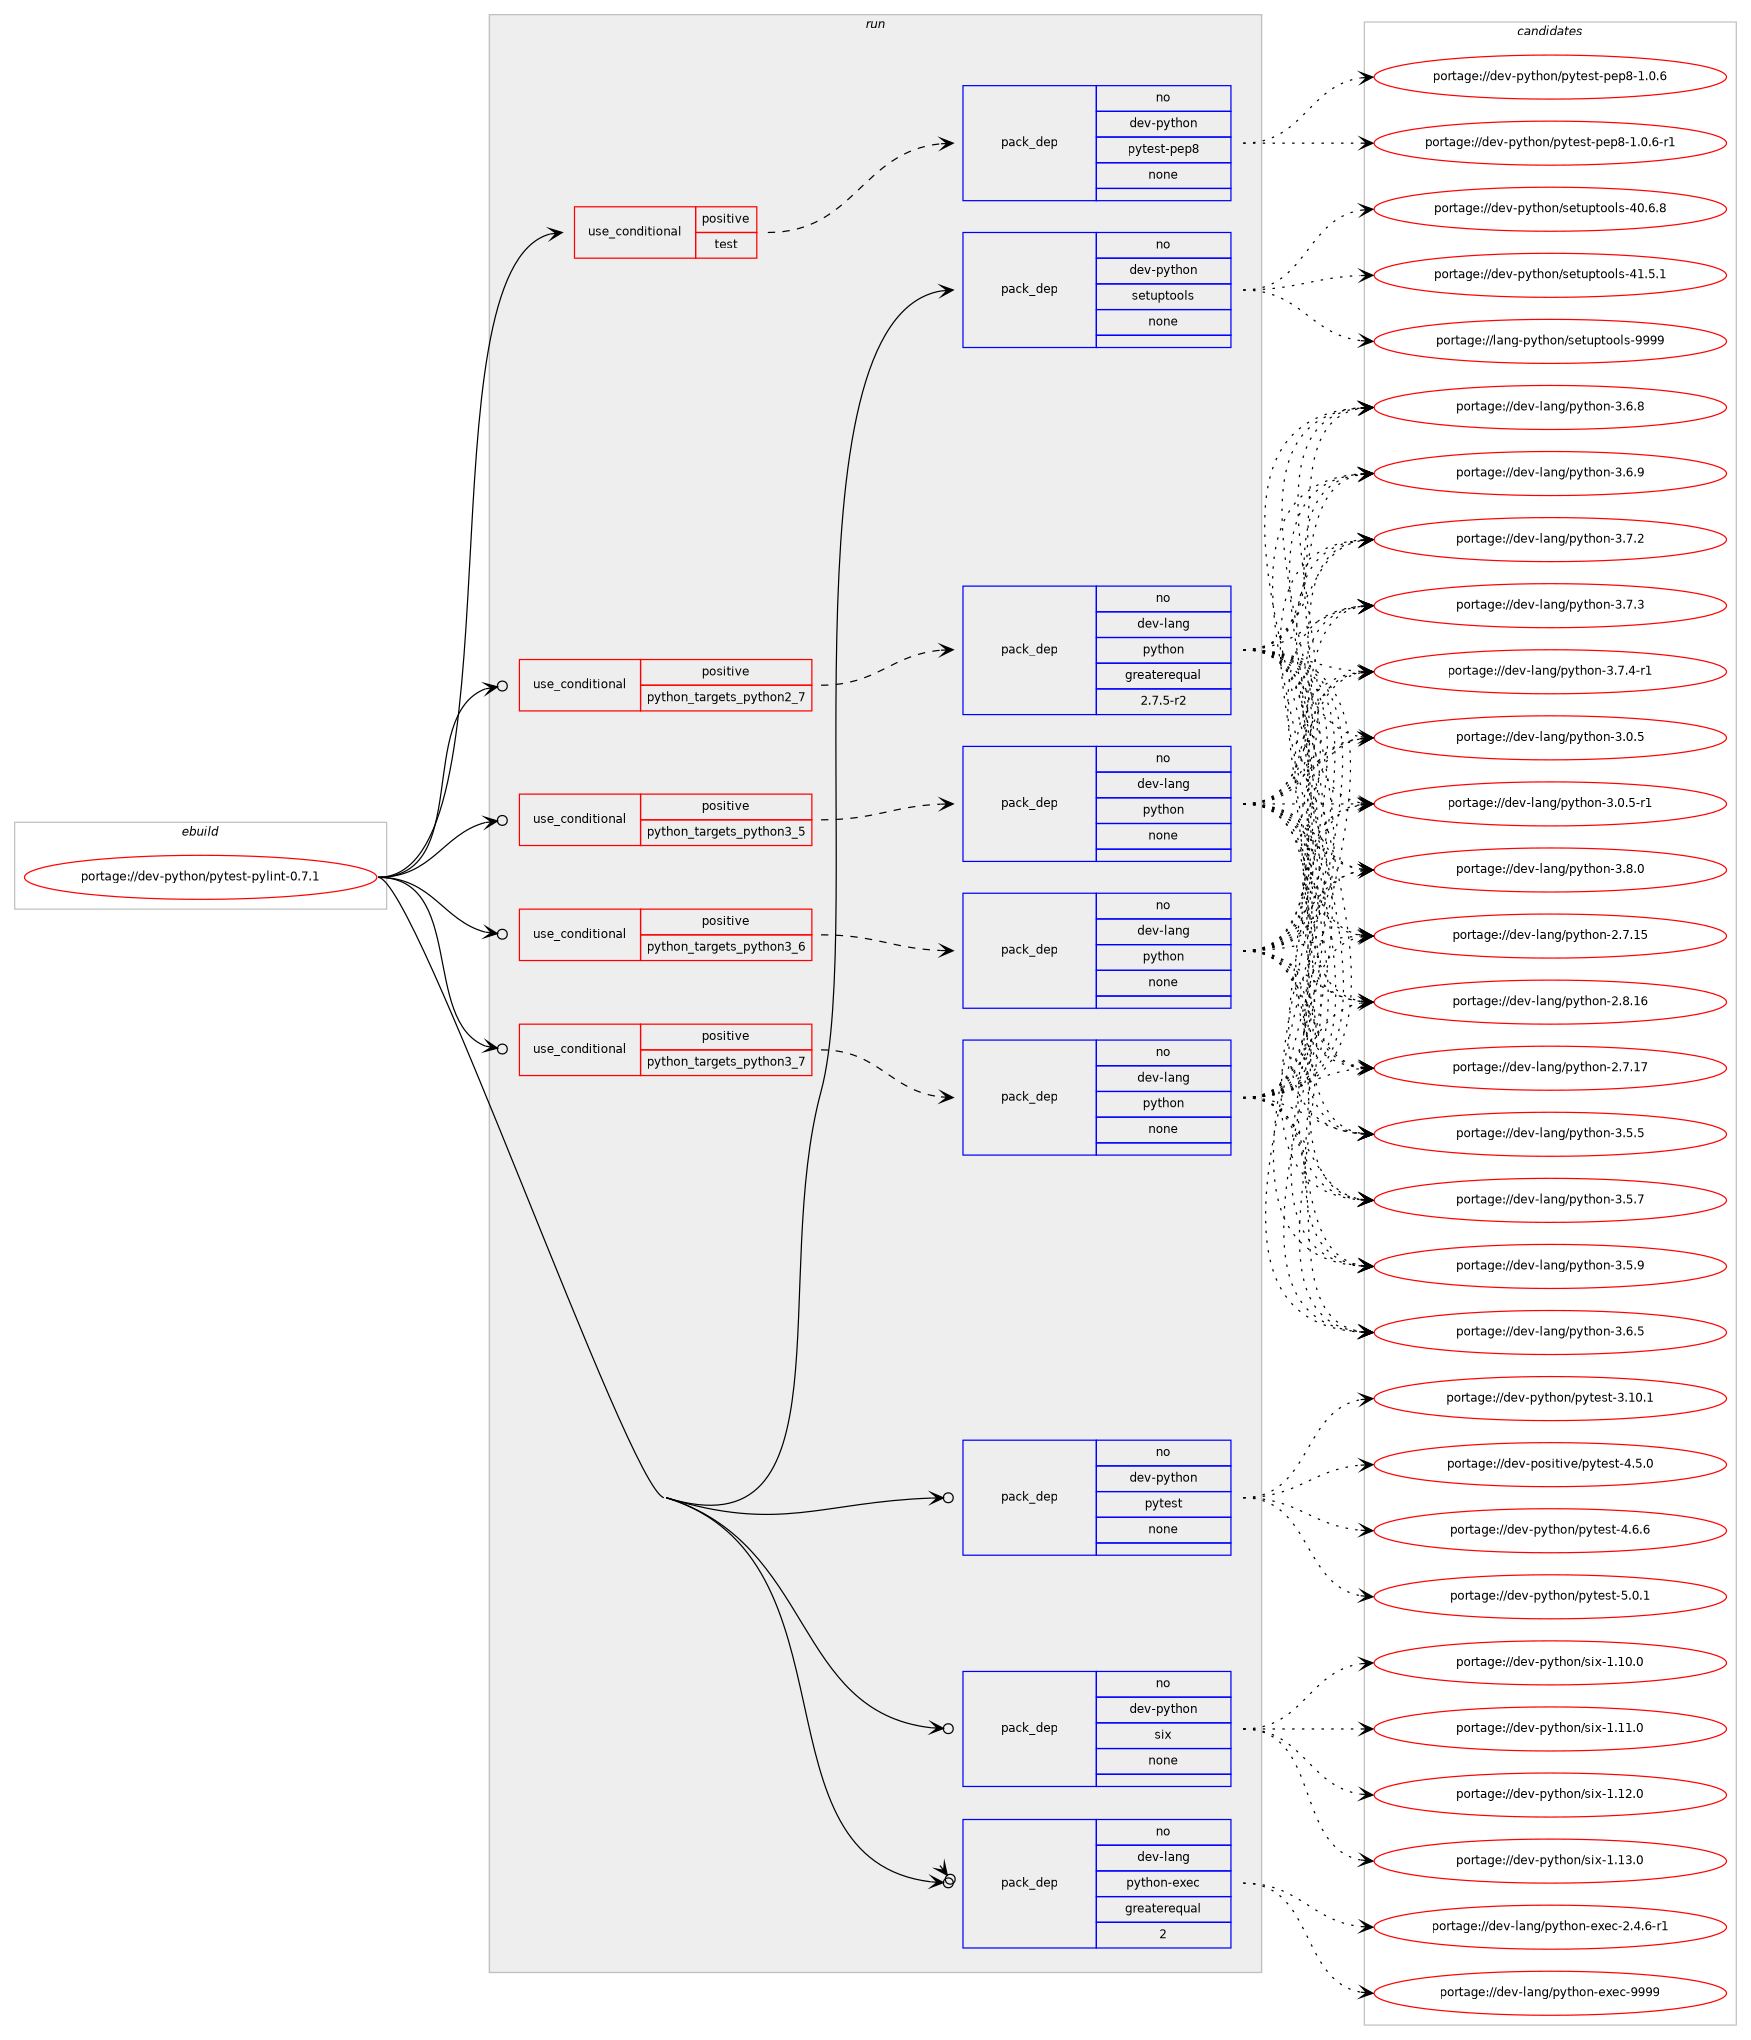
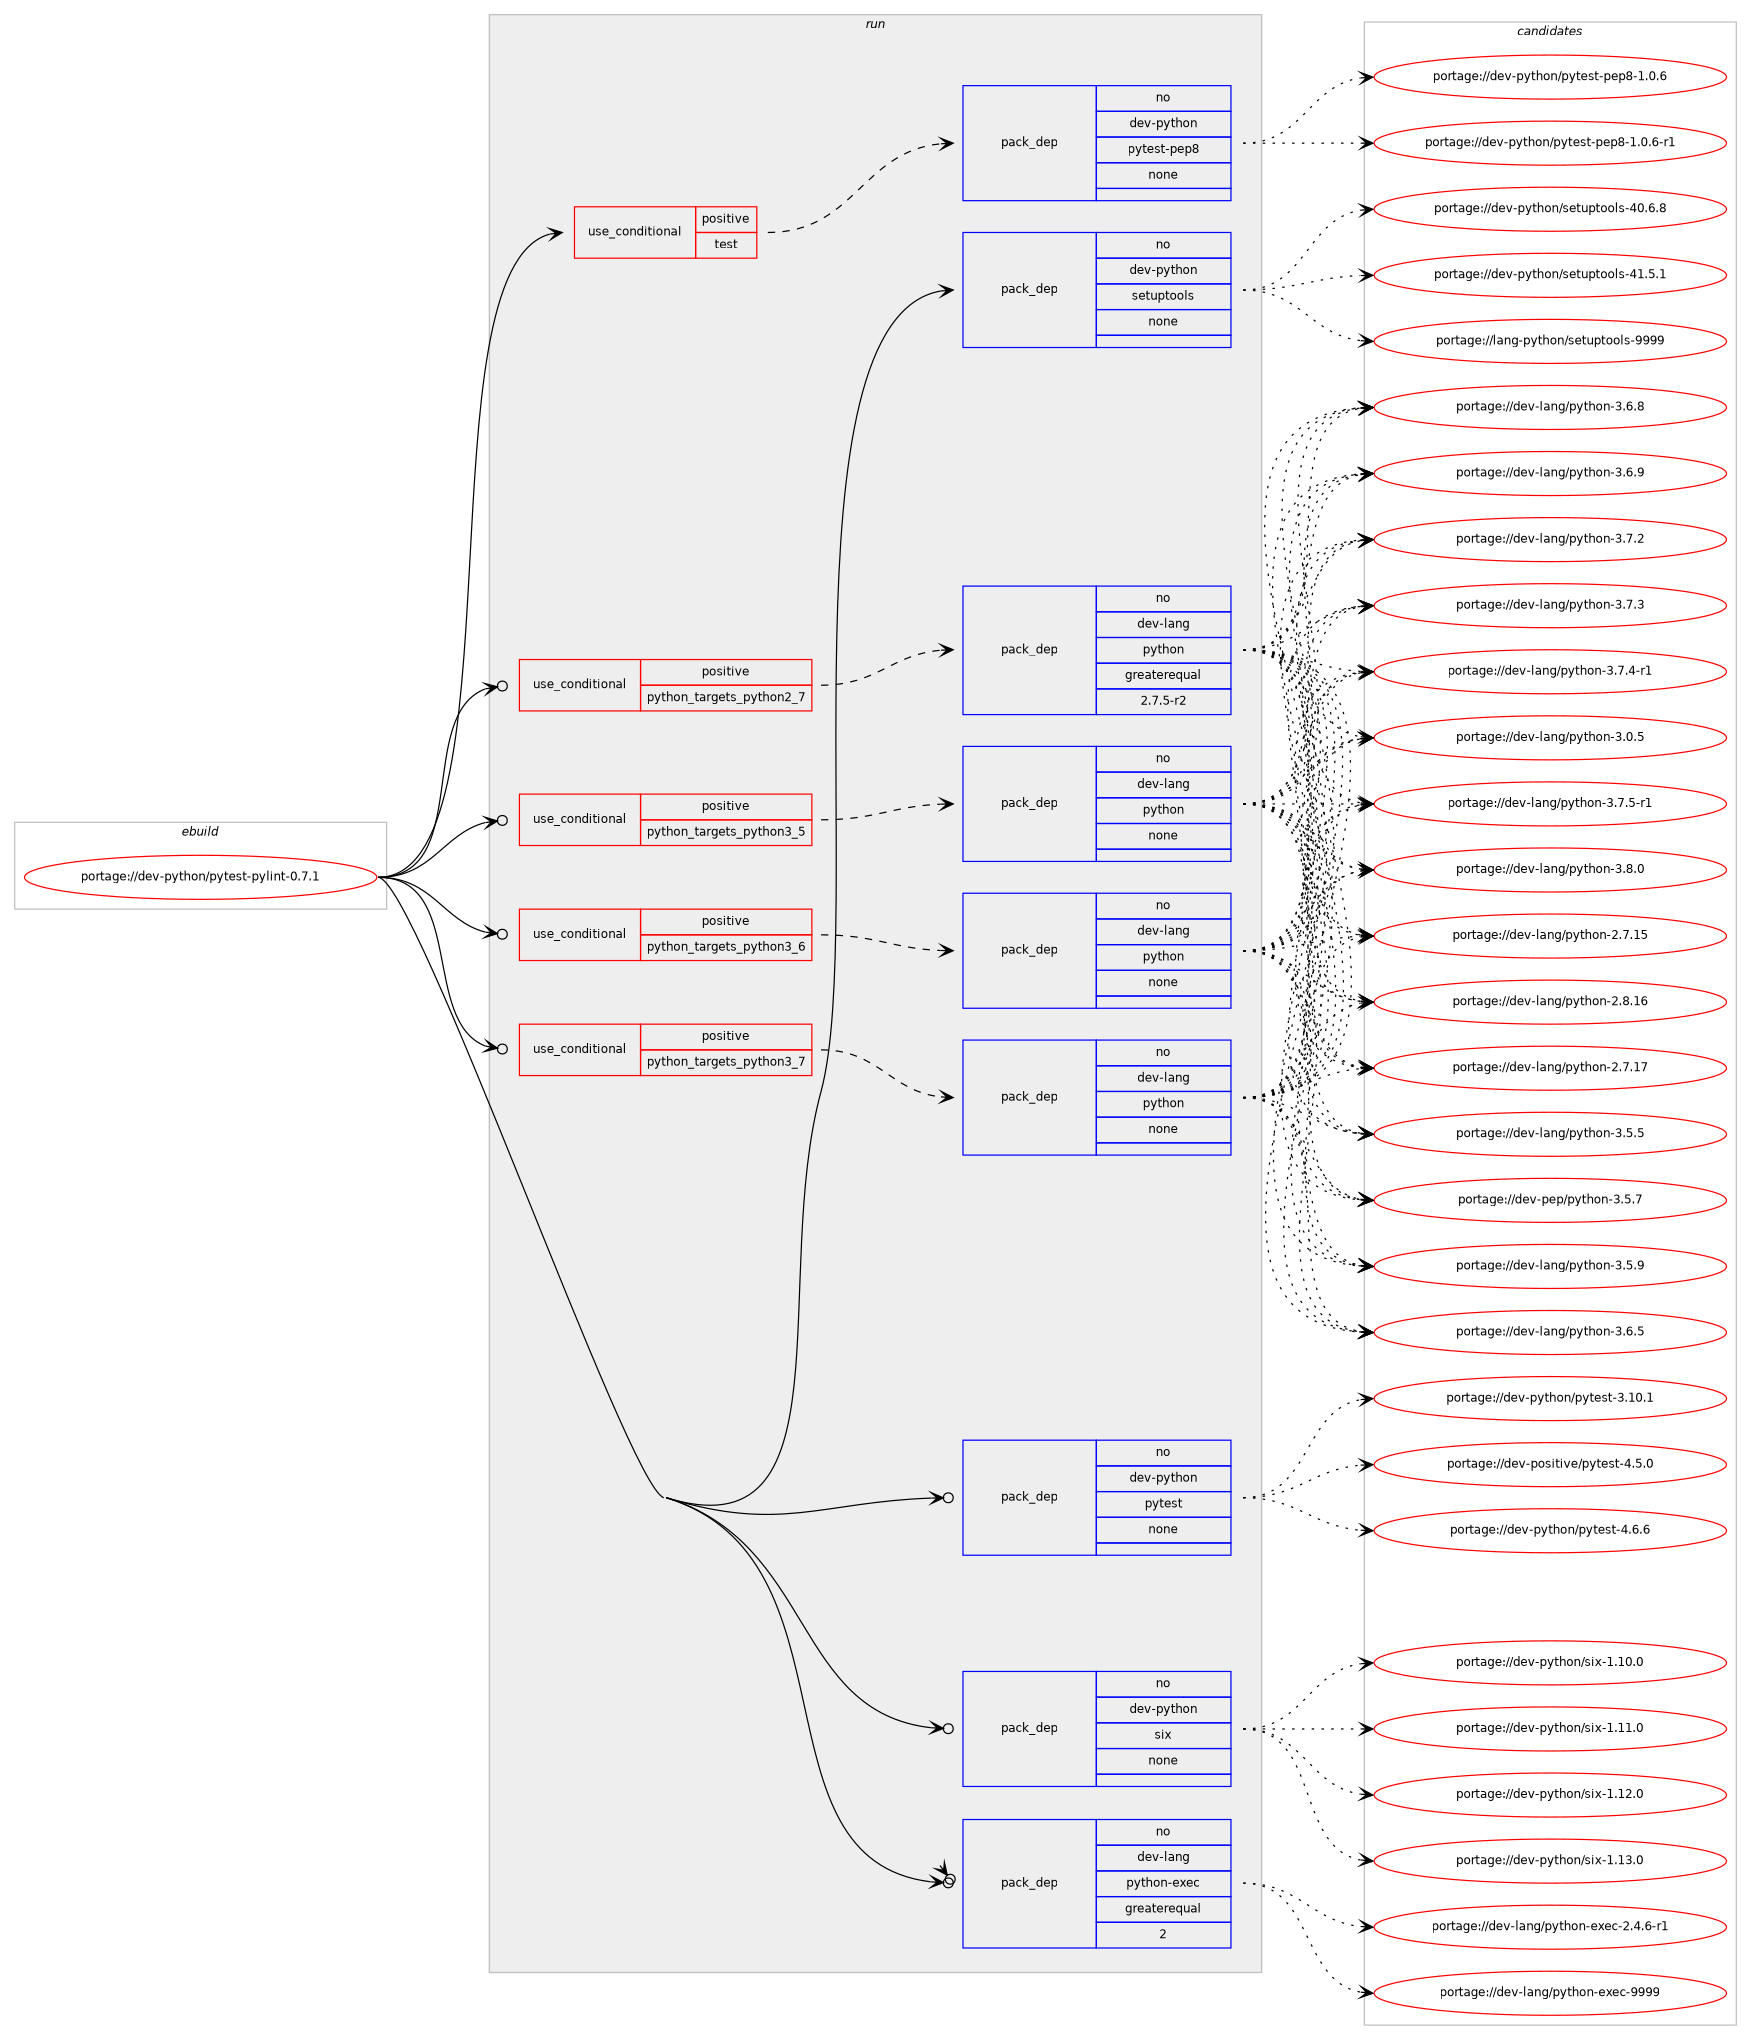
(1550, 804) -> (1550, 804)
(1550, 1200) -> (1550, 1200)
(1550, 1597) -> none
